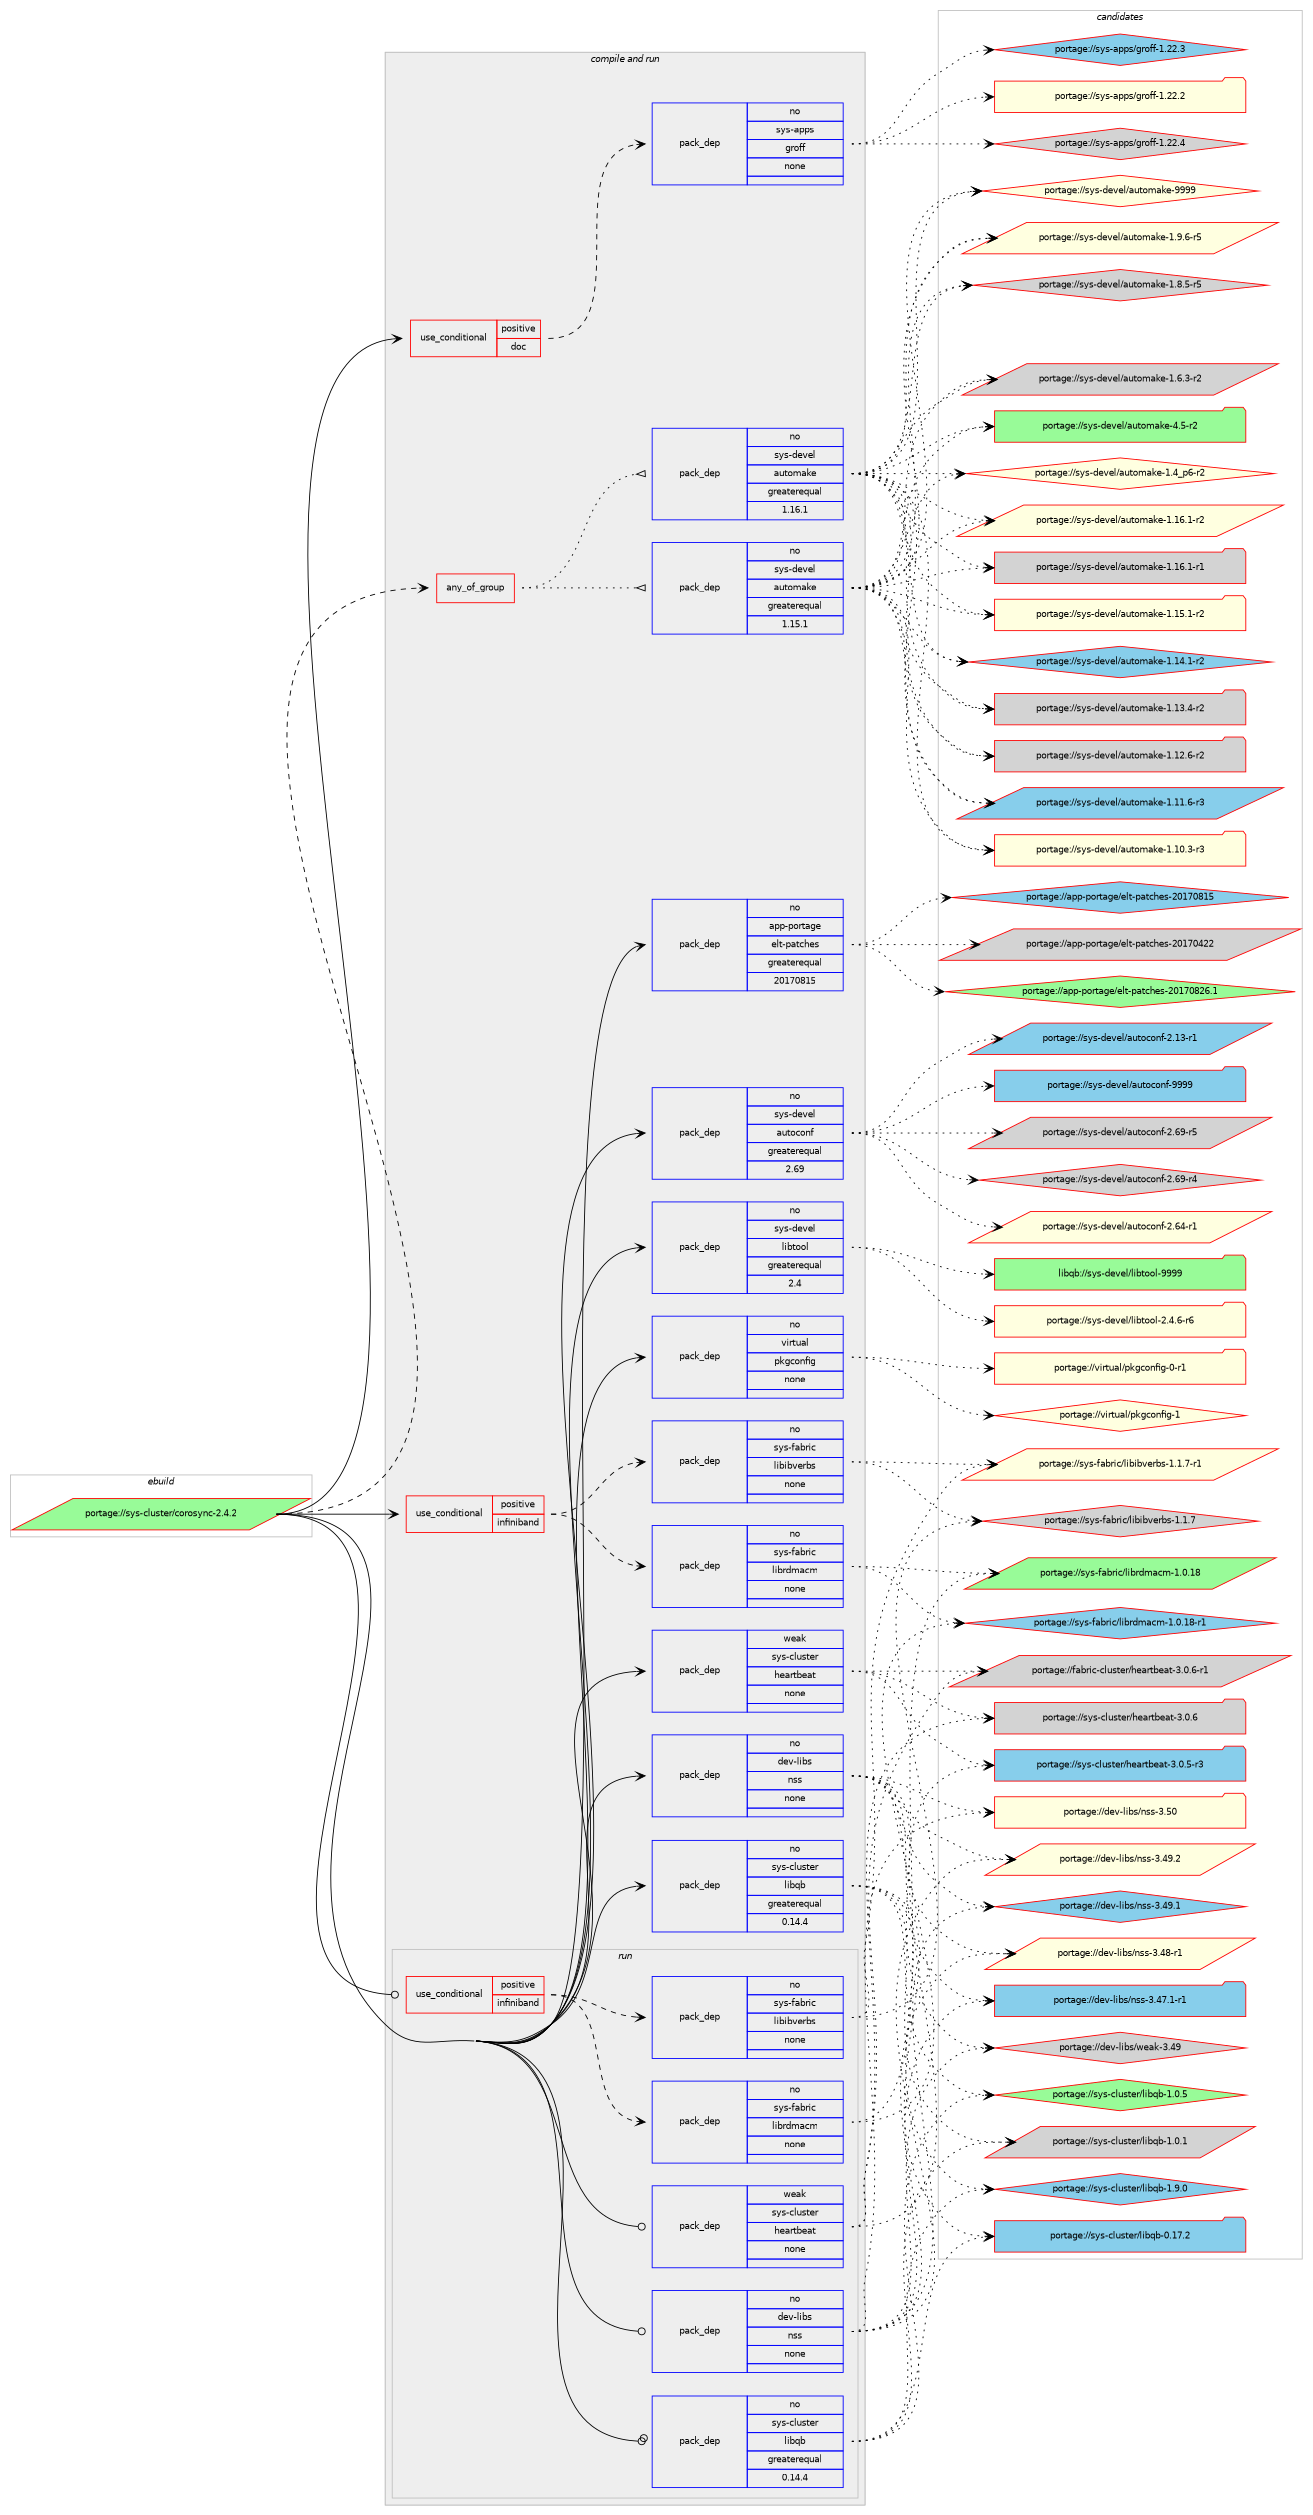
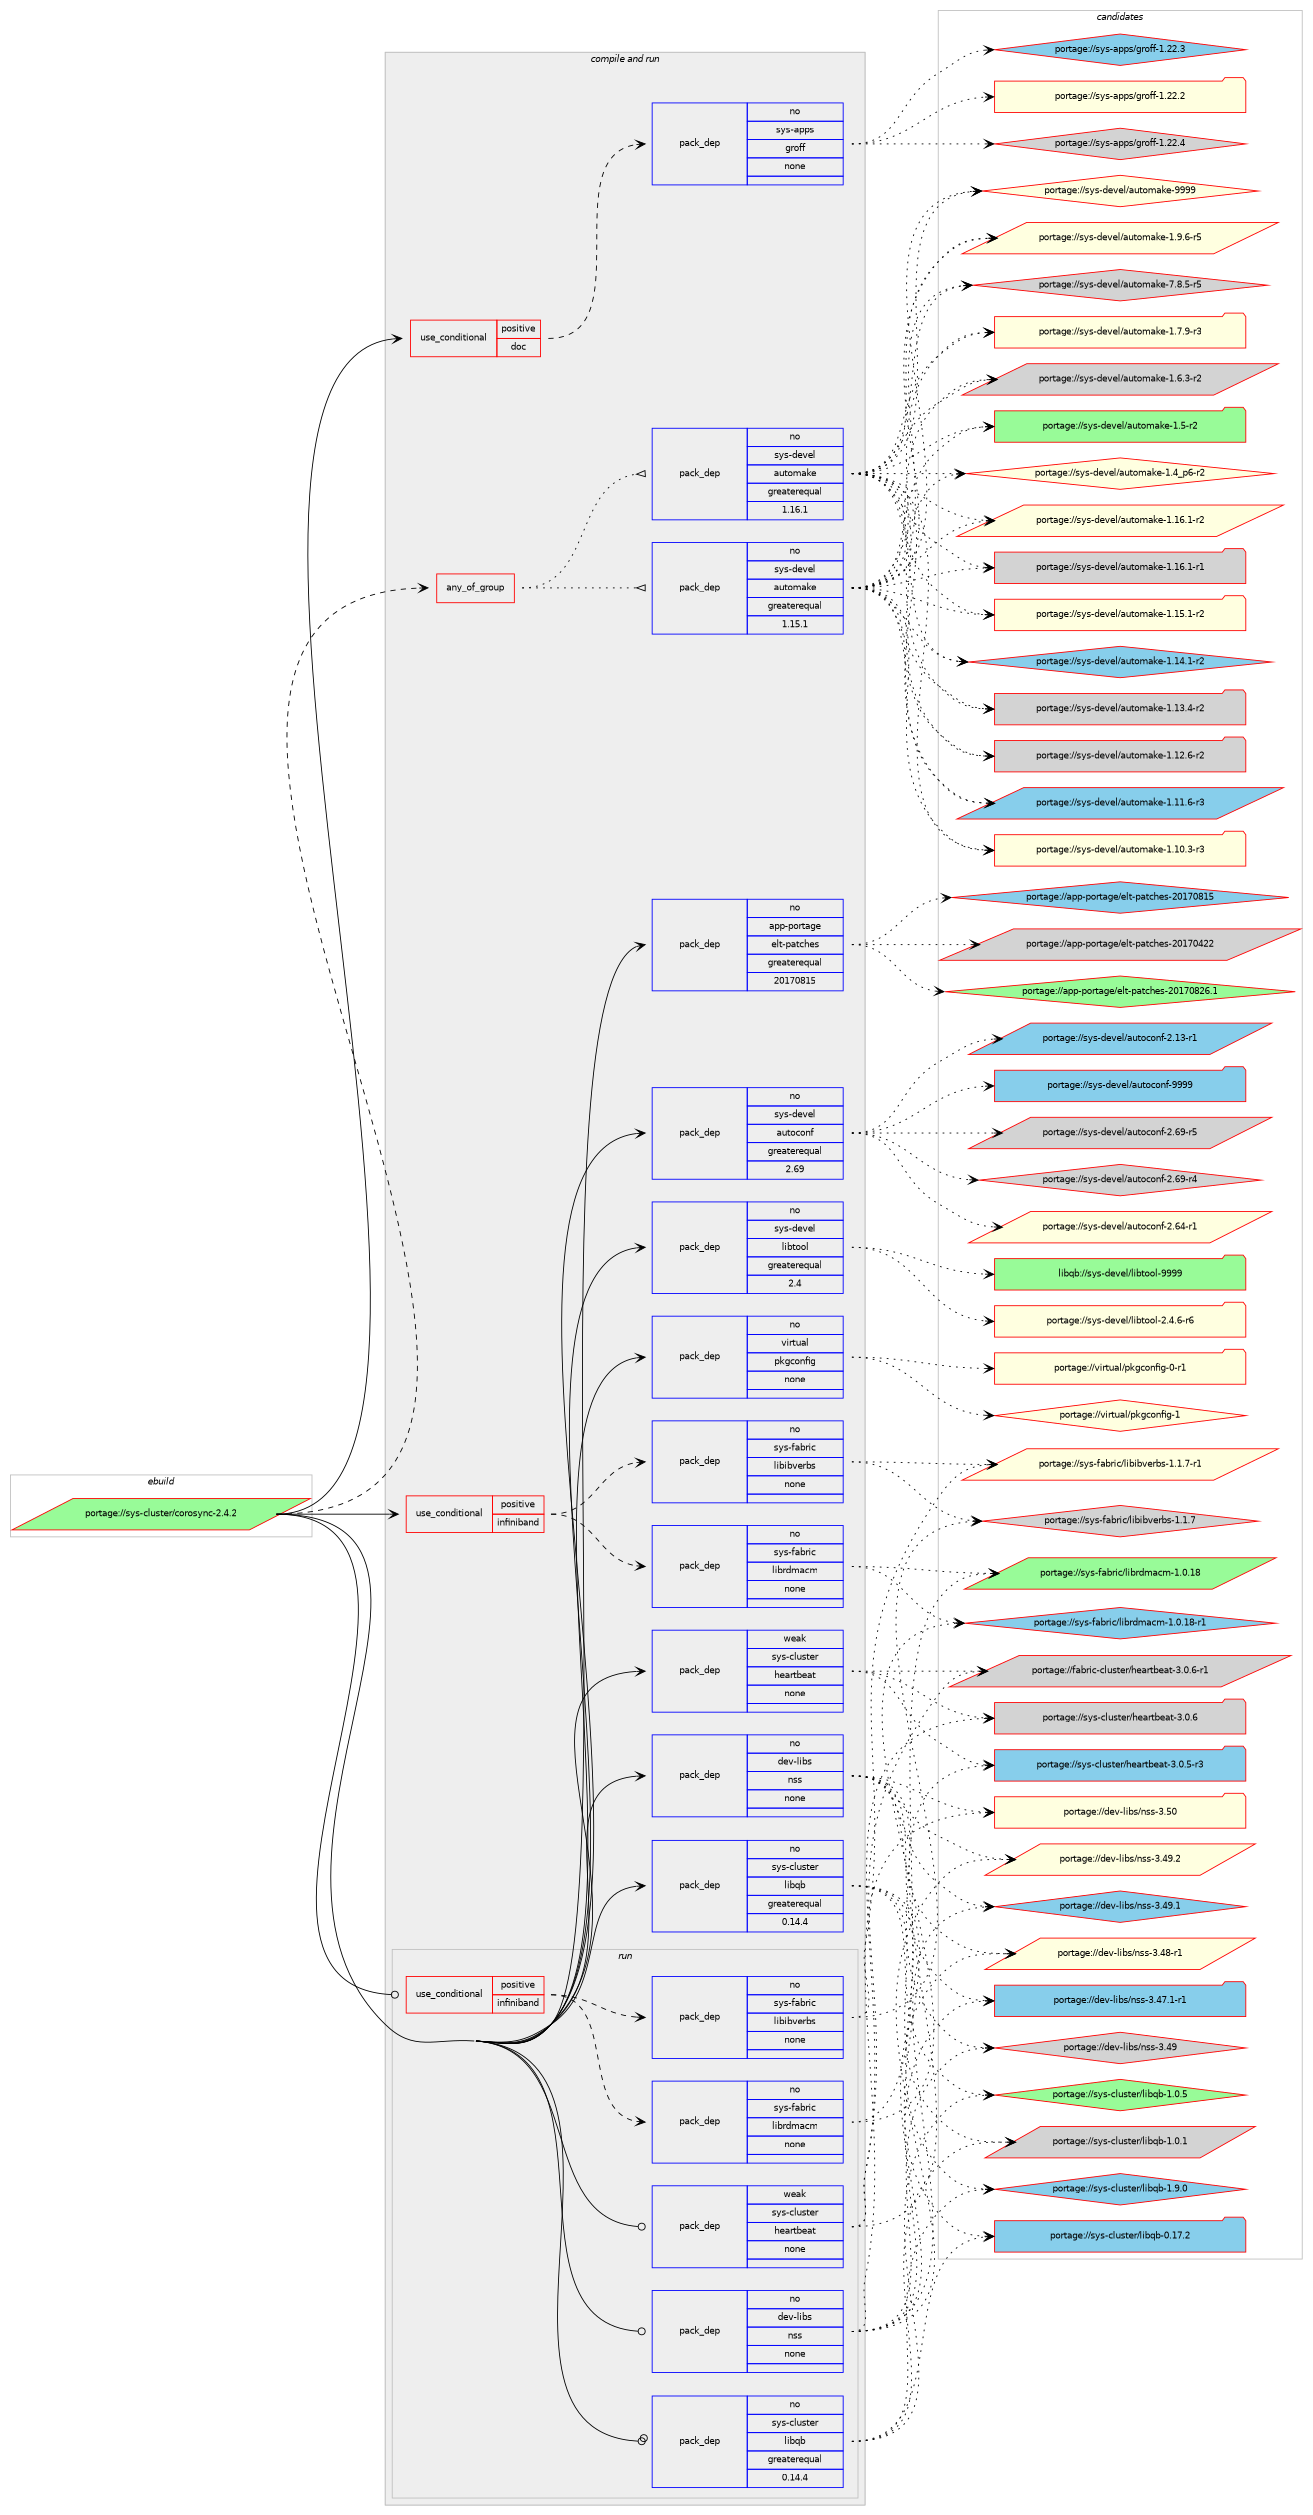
(1120, 285) -> (1120, 285)
none -> (1120, 332)
(1120, 427) -> (1120, 427)
(1120, 2048) -> (1120, 2048)
